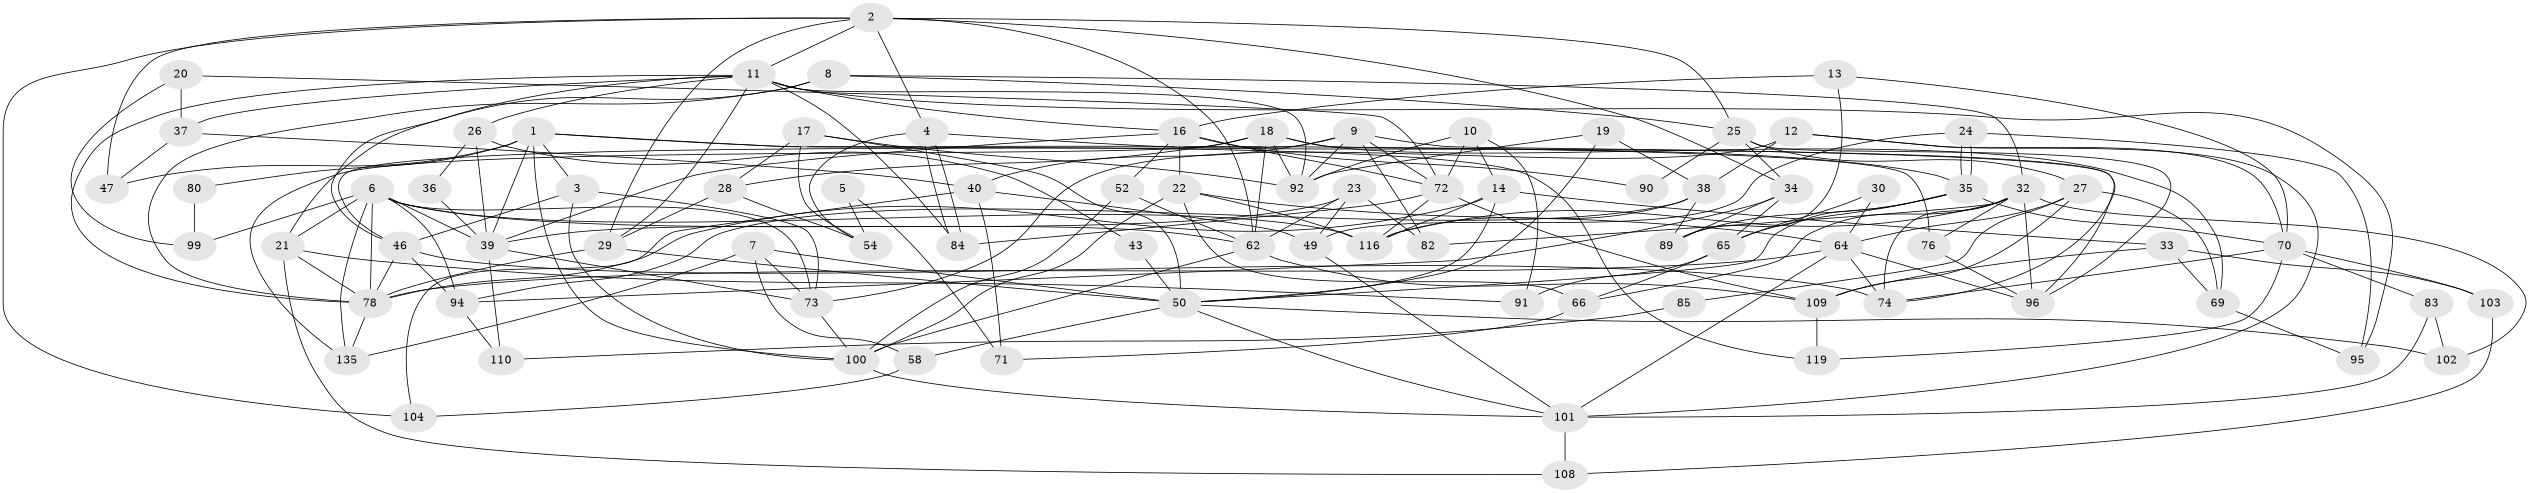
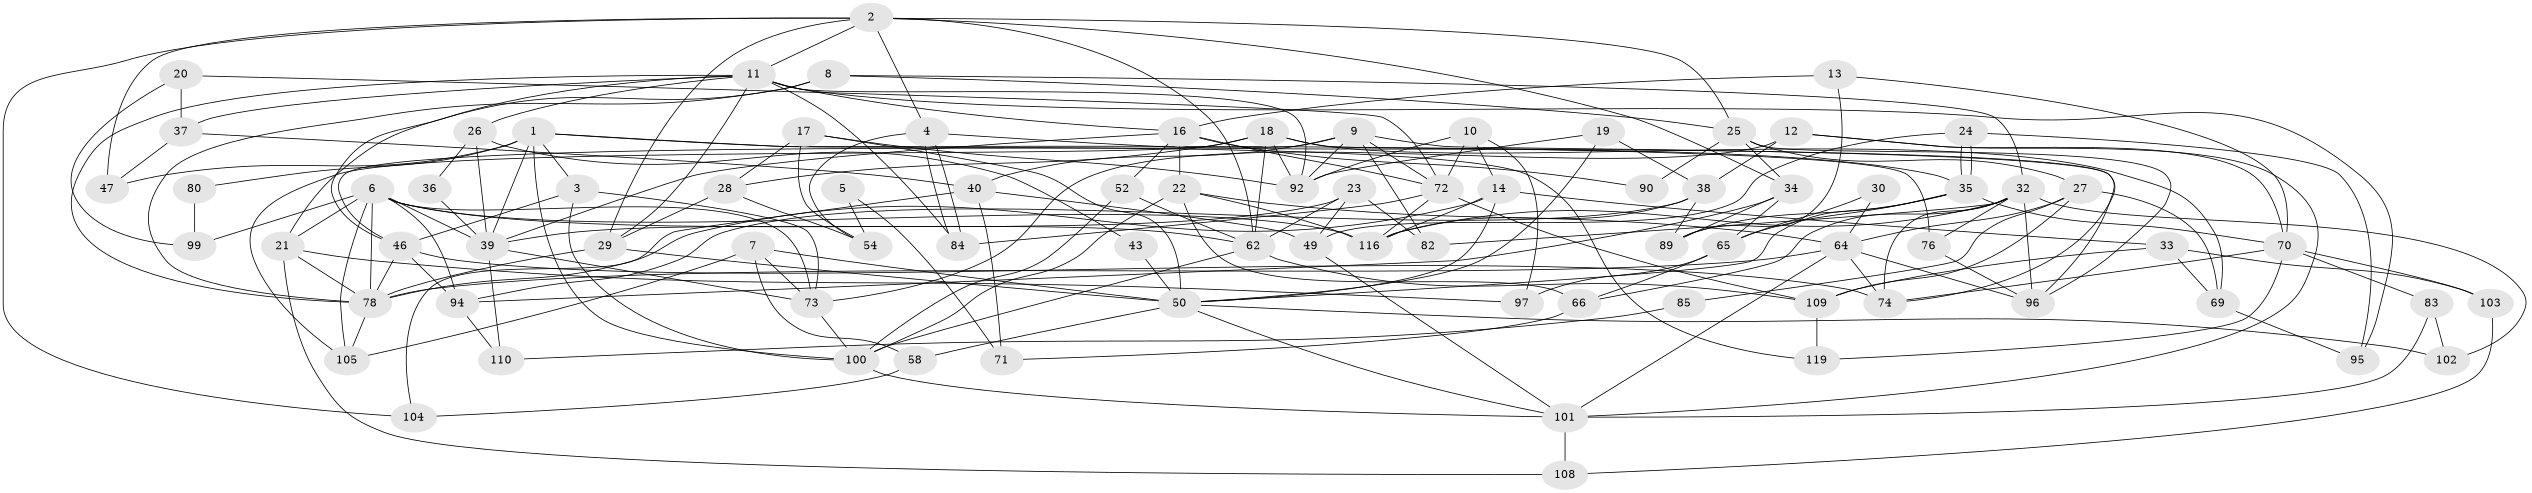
(1522, 303) -> (1522, 303)
(347, 361) -> (347, 361)
